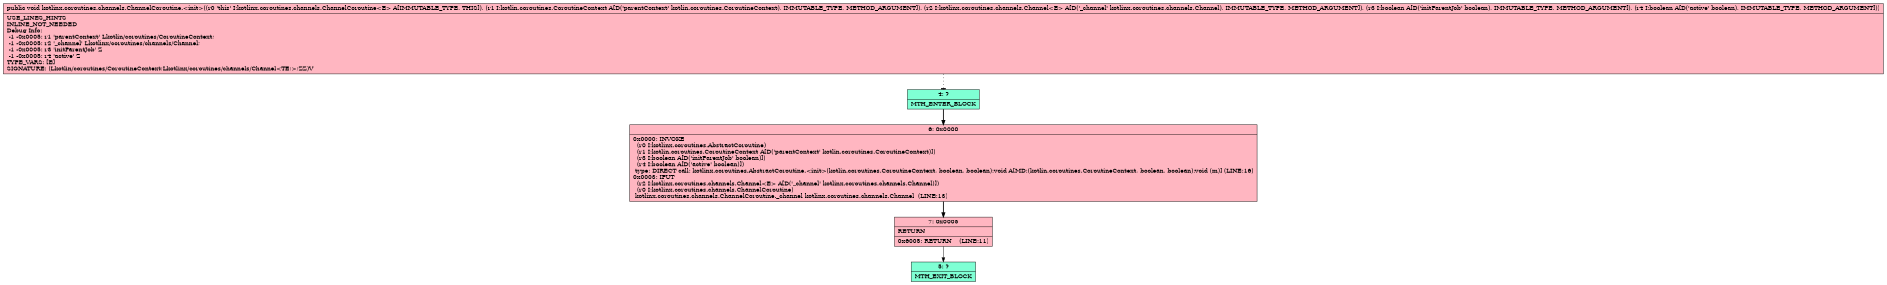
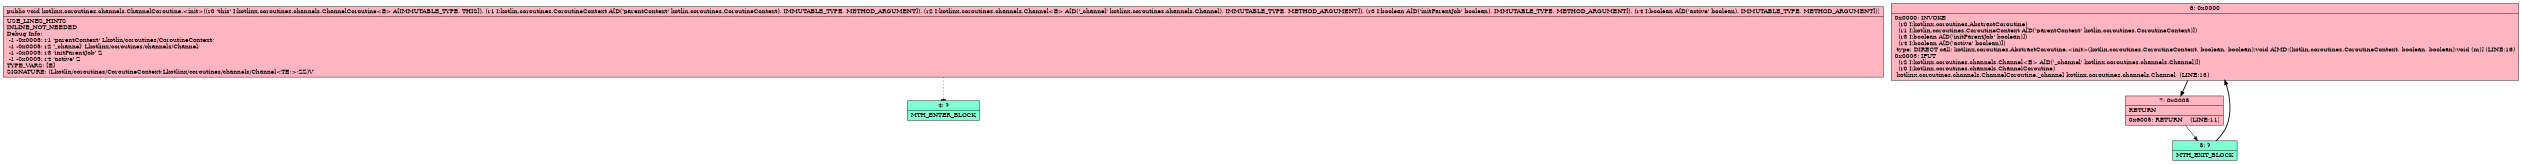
(943, 115) -> (2230, 114)
